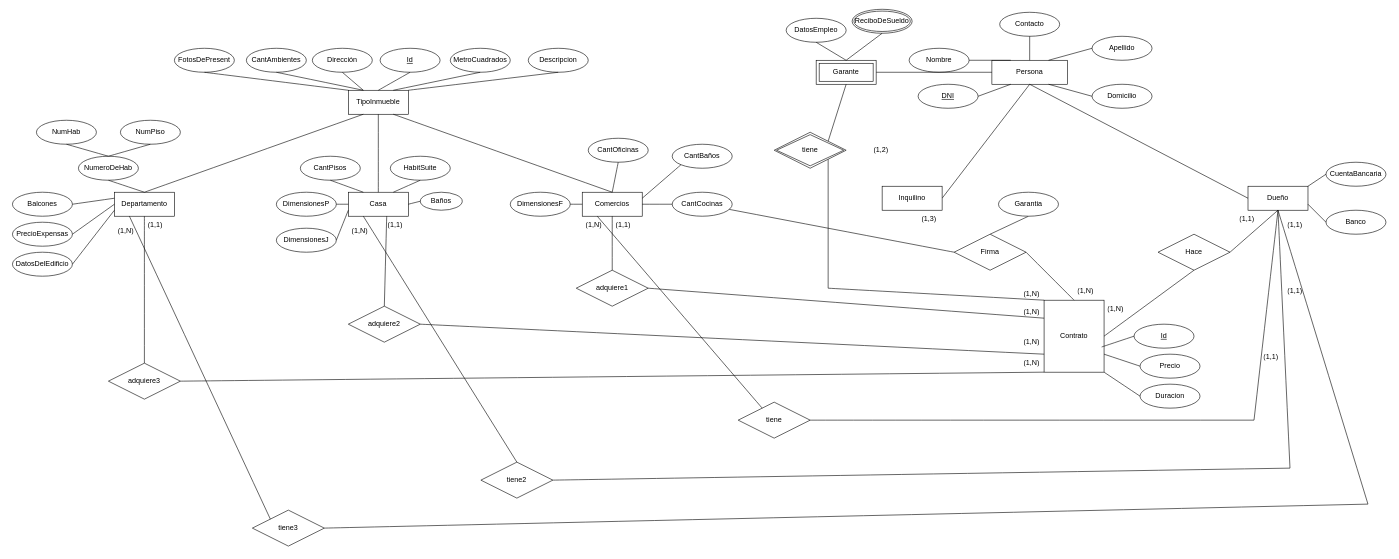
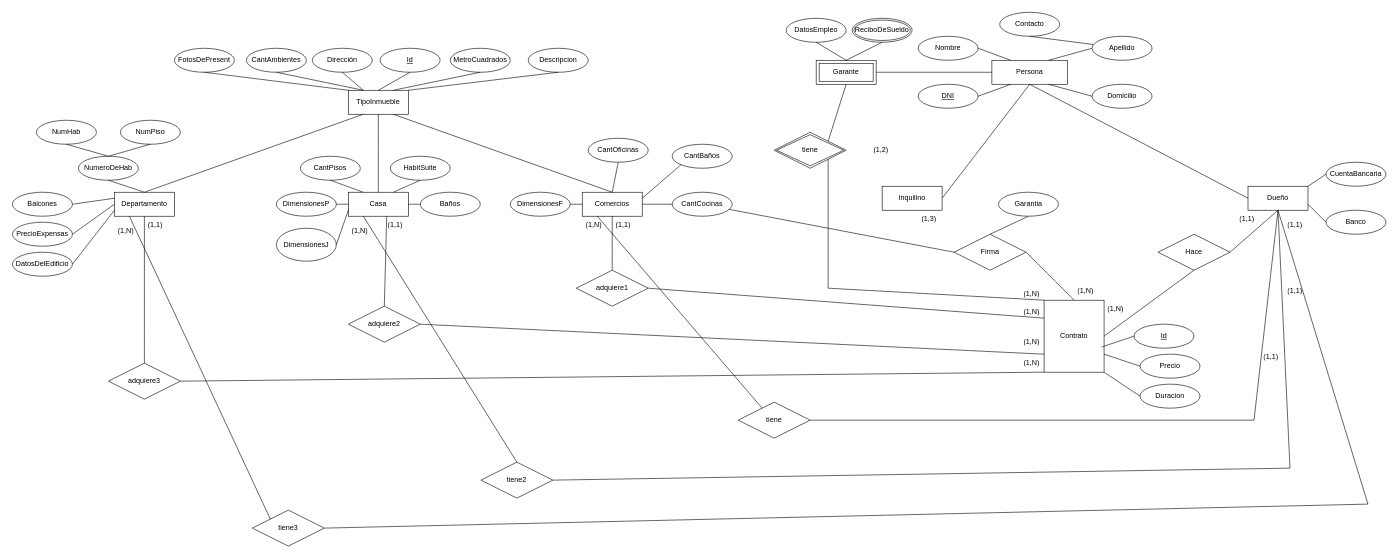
(882, 21) -> (882, 30)
(1030, 48) -> (1062, 40)
(939, 60) -> (948, 48)
(441, 201) -> (450, 204)
(306, 240) -> (306, 245)
